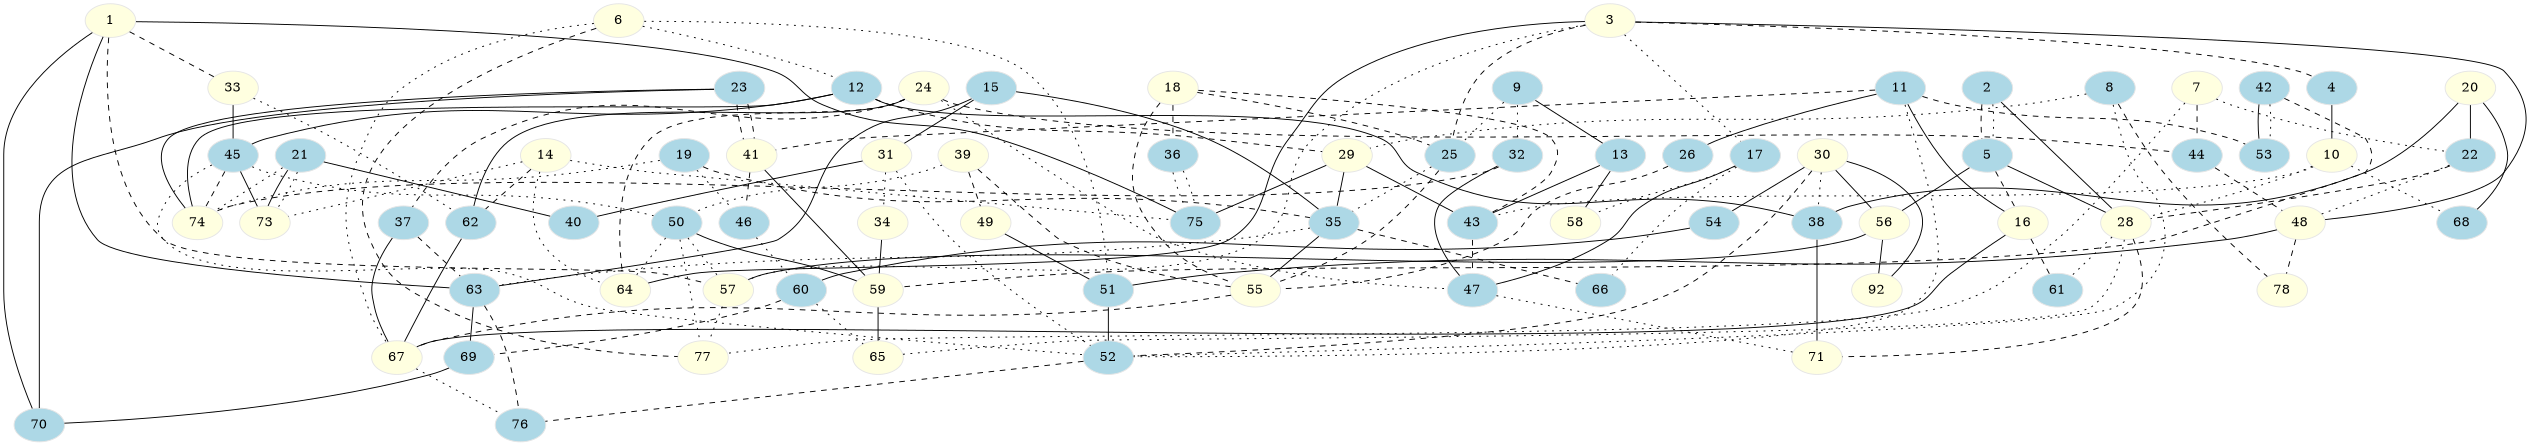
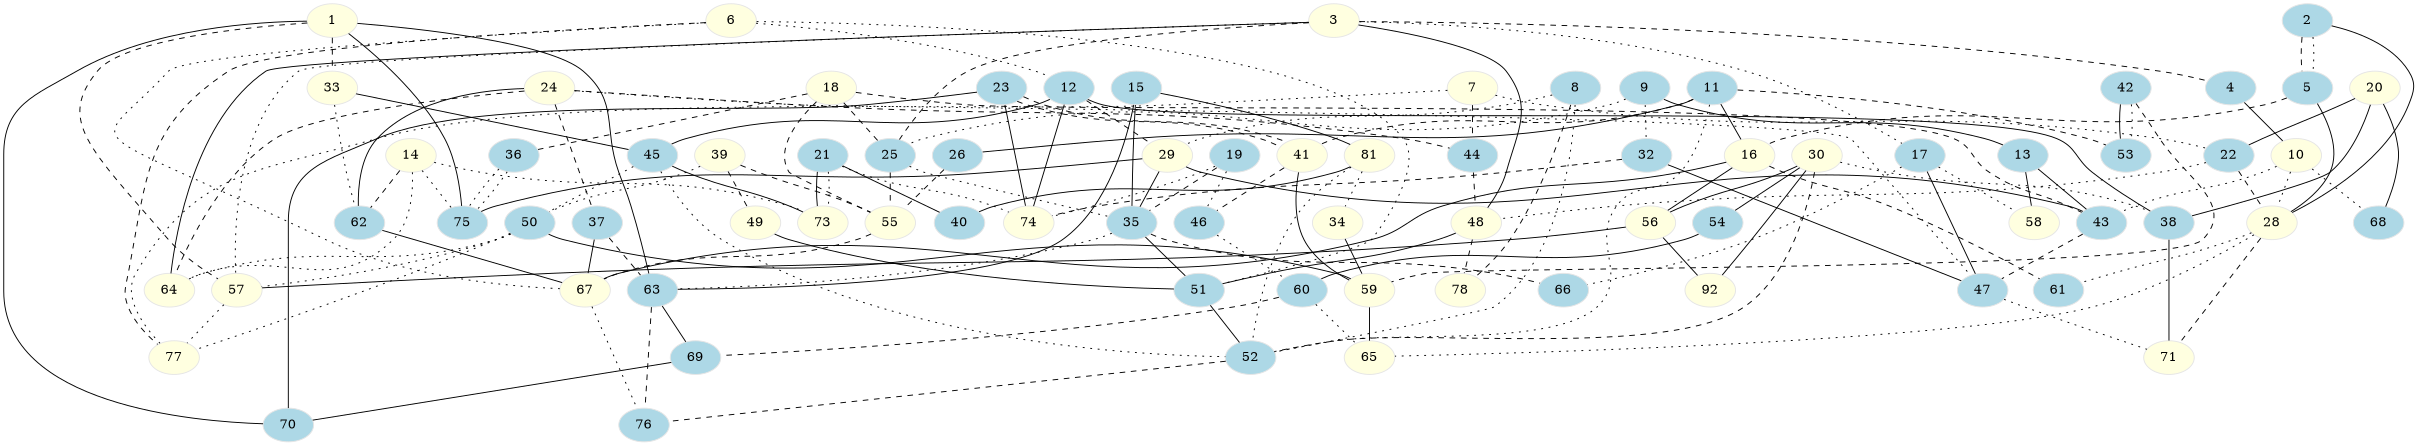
(886, 155) -> (1370, 155)
(1942, 185) -> (1700, 189)
(215, 189) -> none
(1299, 252) -> (1165, 256)
